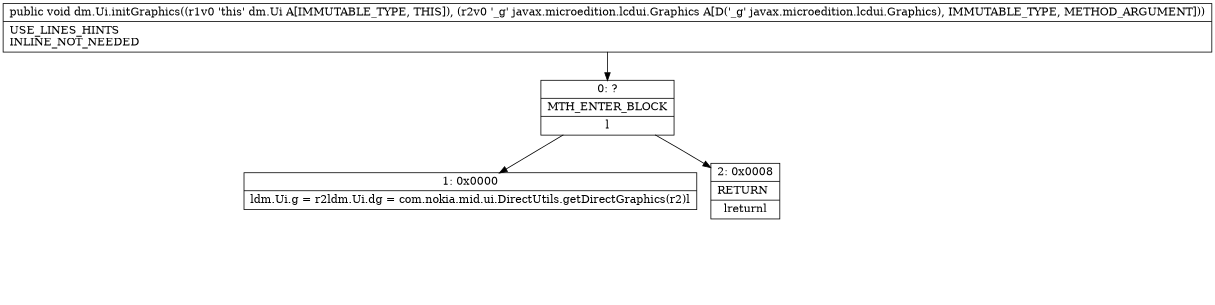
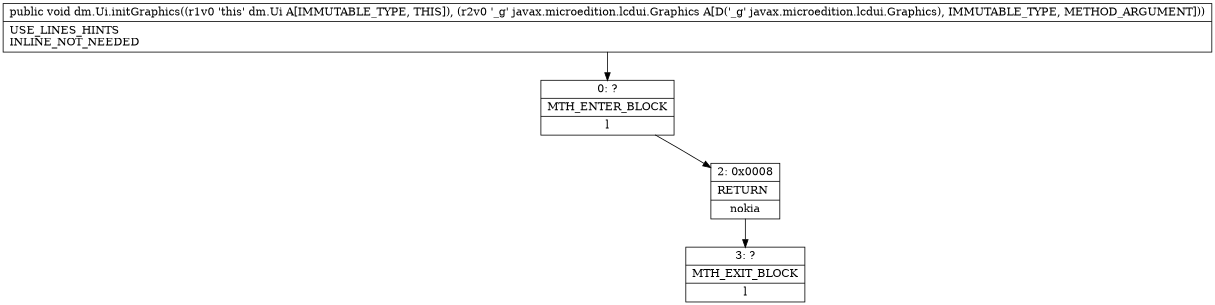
(470, 191) -> none
(745, 209) -> (745, 209)
none -> (745, 275)
